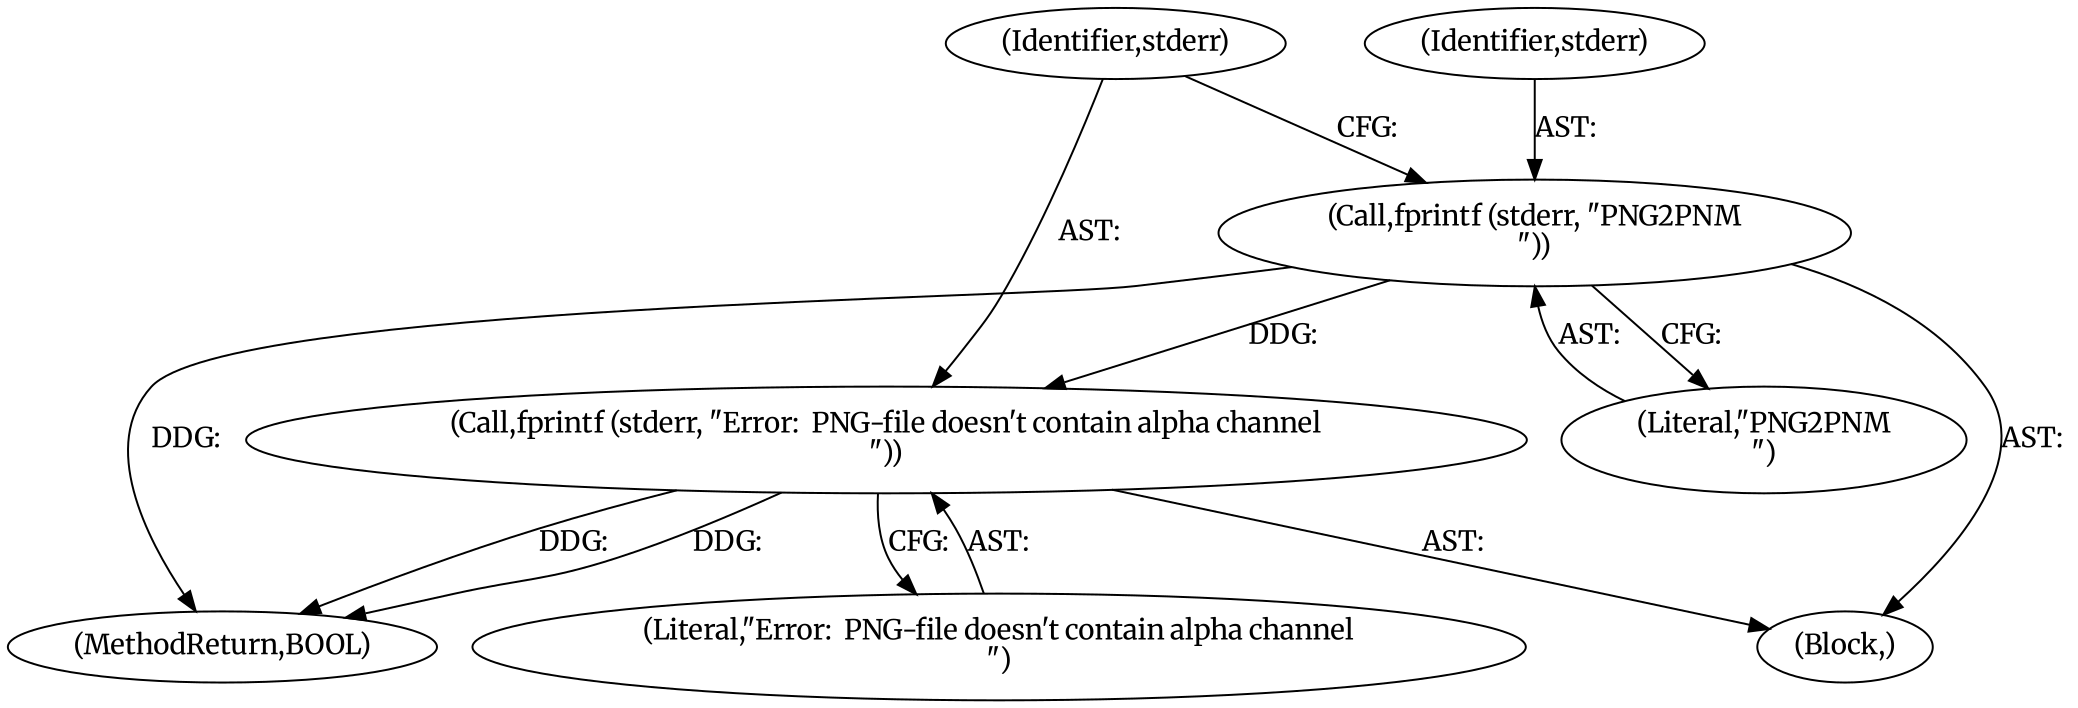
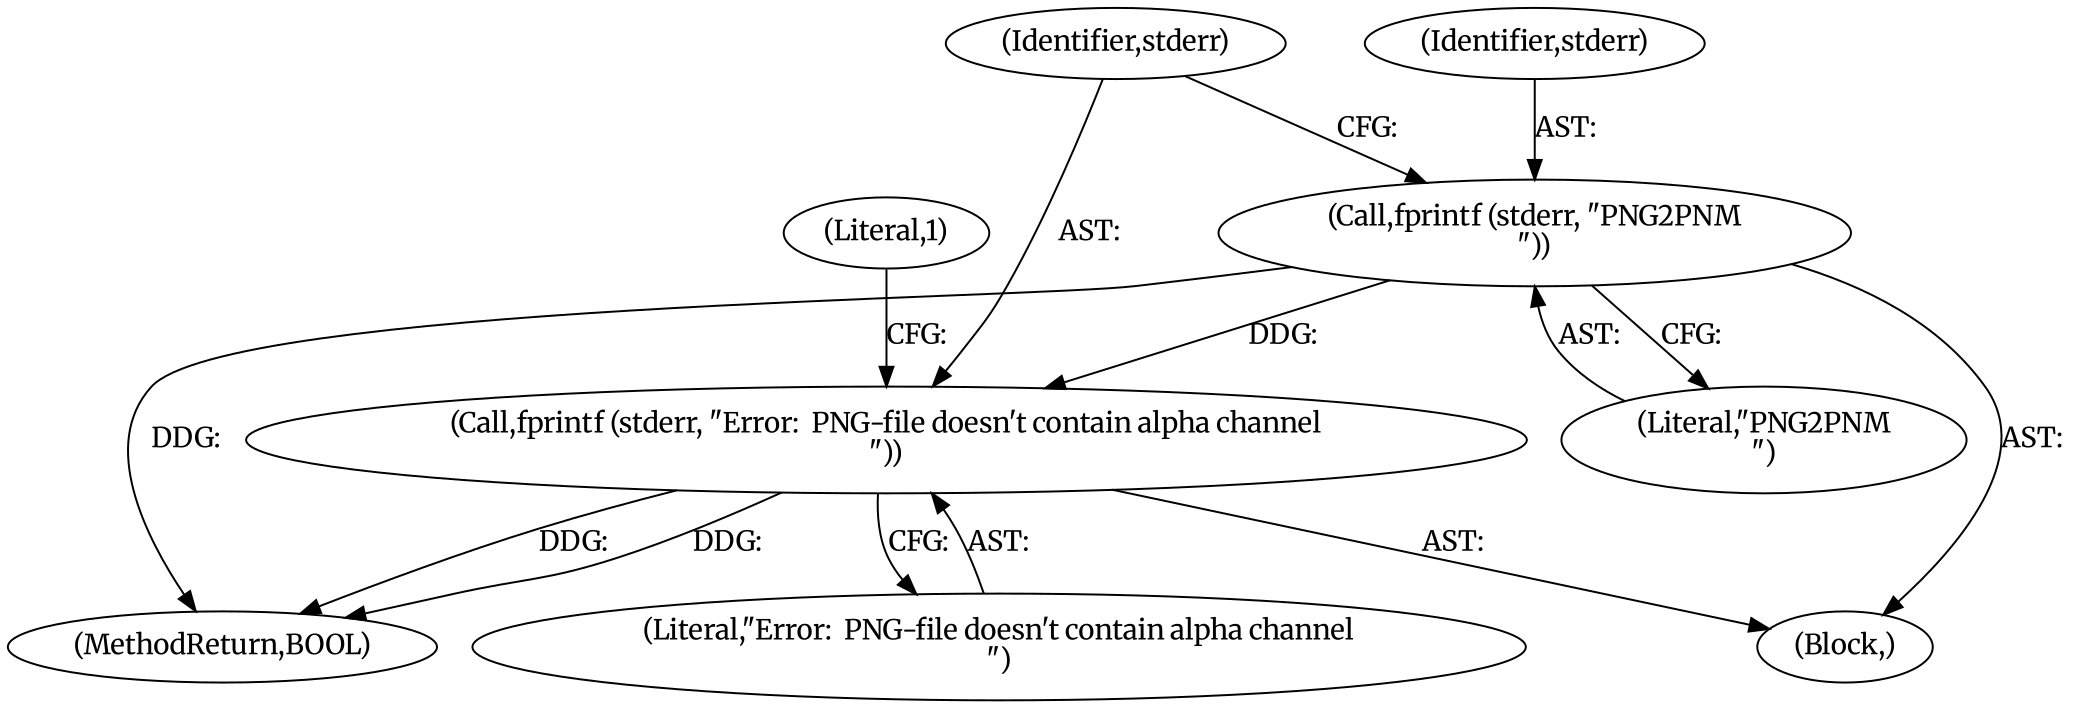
none -> (886, 233)
